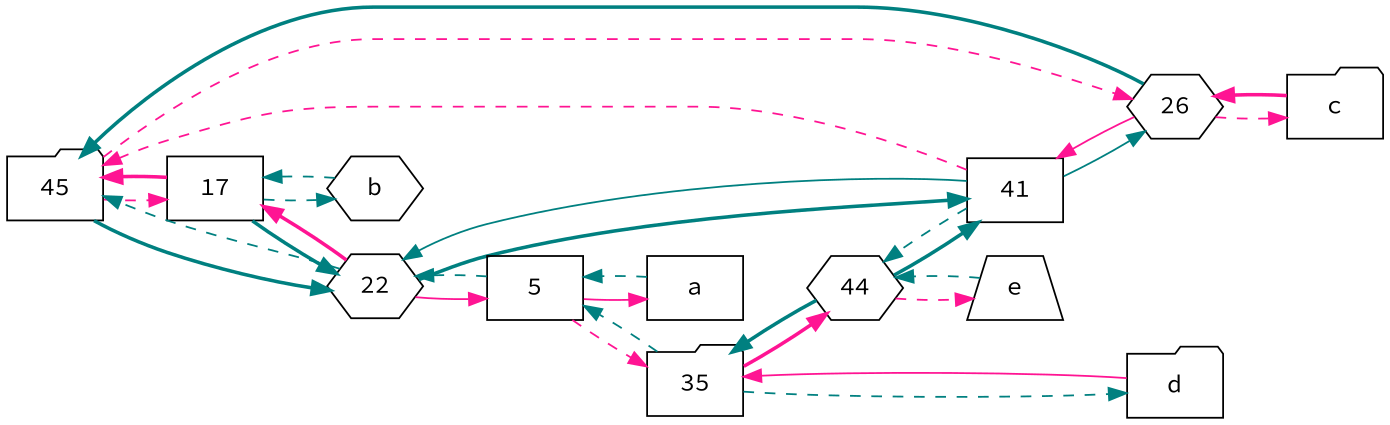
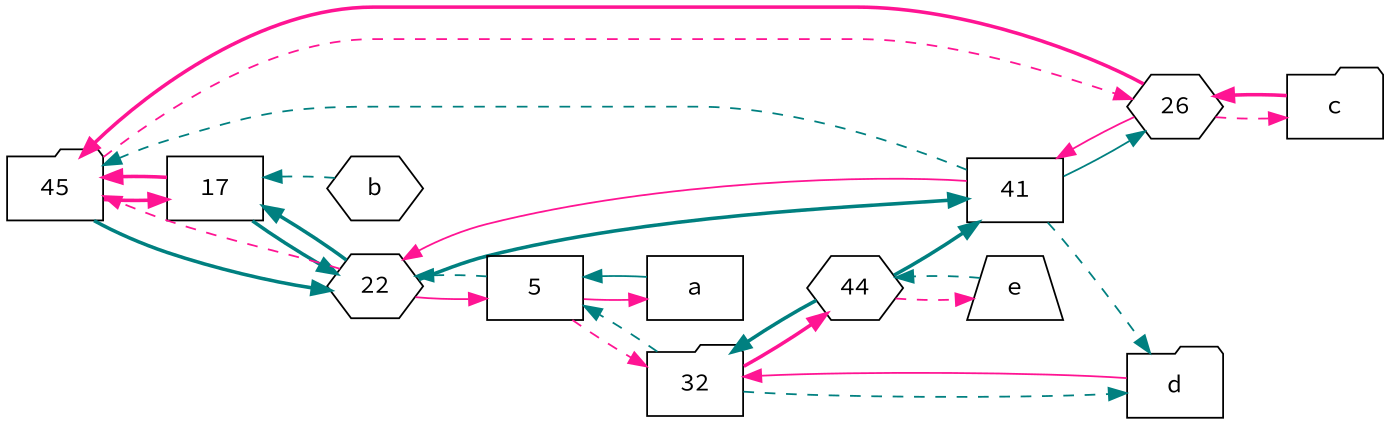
(606, 7) -> (606, 7)
(544, 107) -> (544, 107)
(689, 190) -> (689, 190)
(126, 200) -> (126, 200)
(290, 200) -> none
(932, 229) -> (1095, 279)
(314, 237) -> (314, 237)
(229, 239) -> (229, 239)
(624, 276) -> (624, 276)
(695, 384) -> (695, 384)
